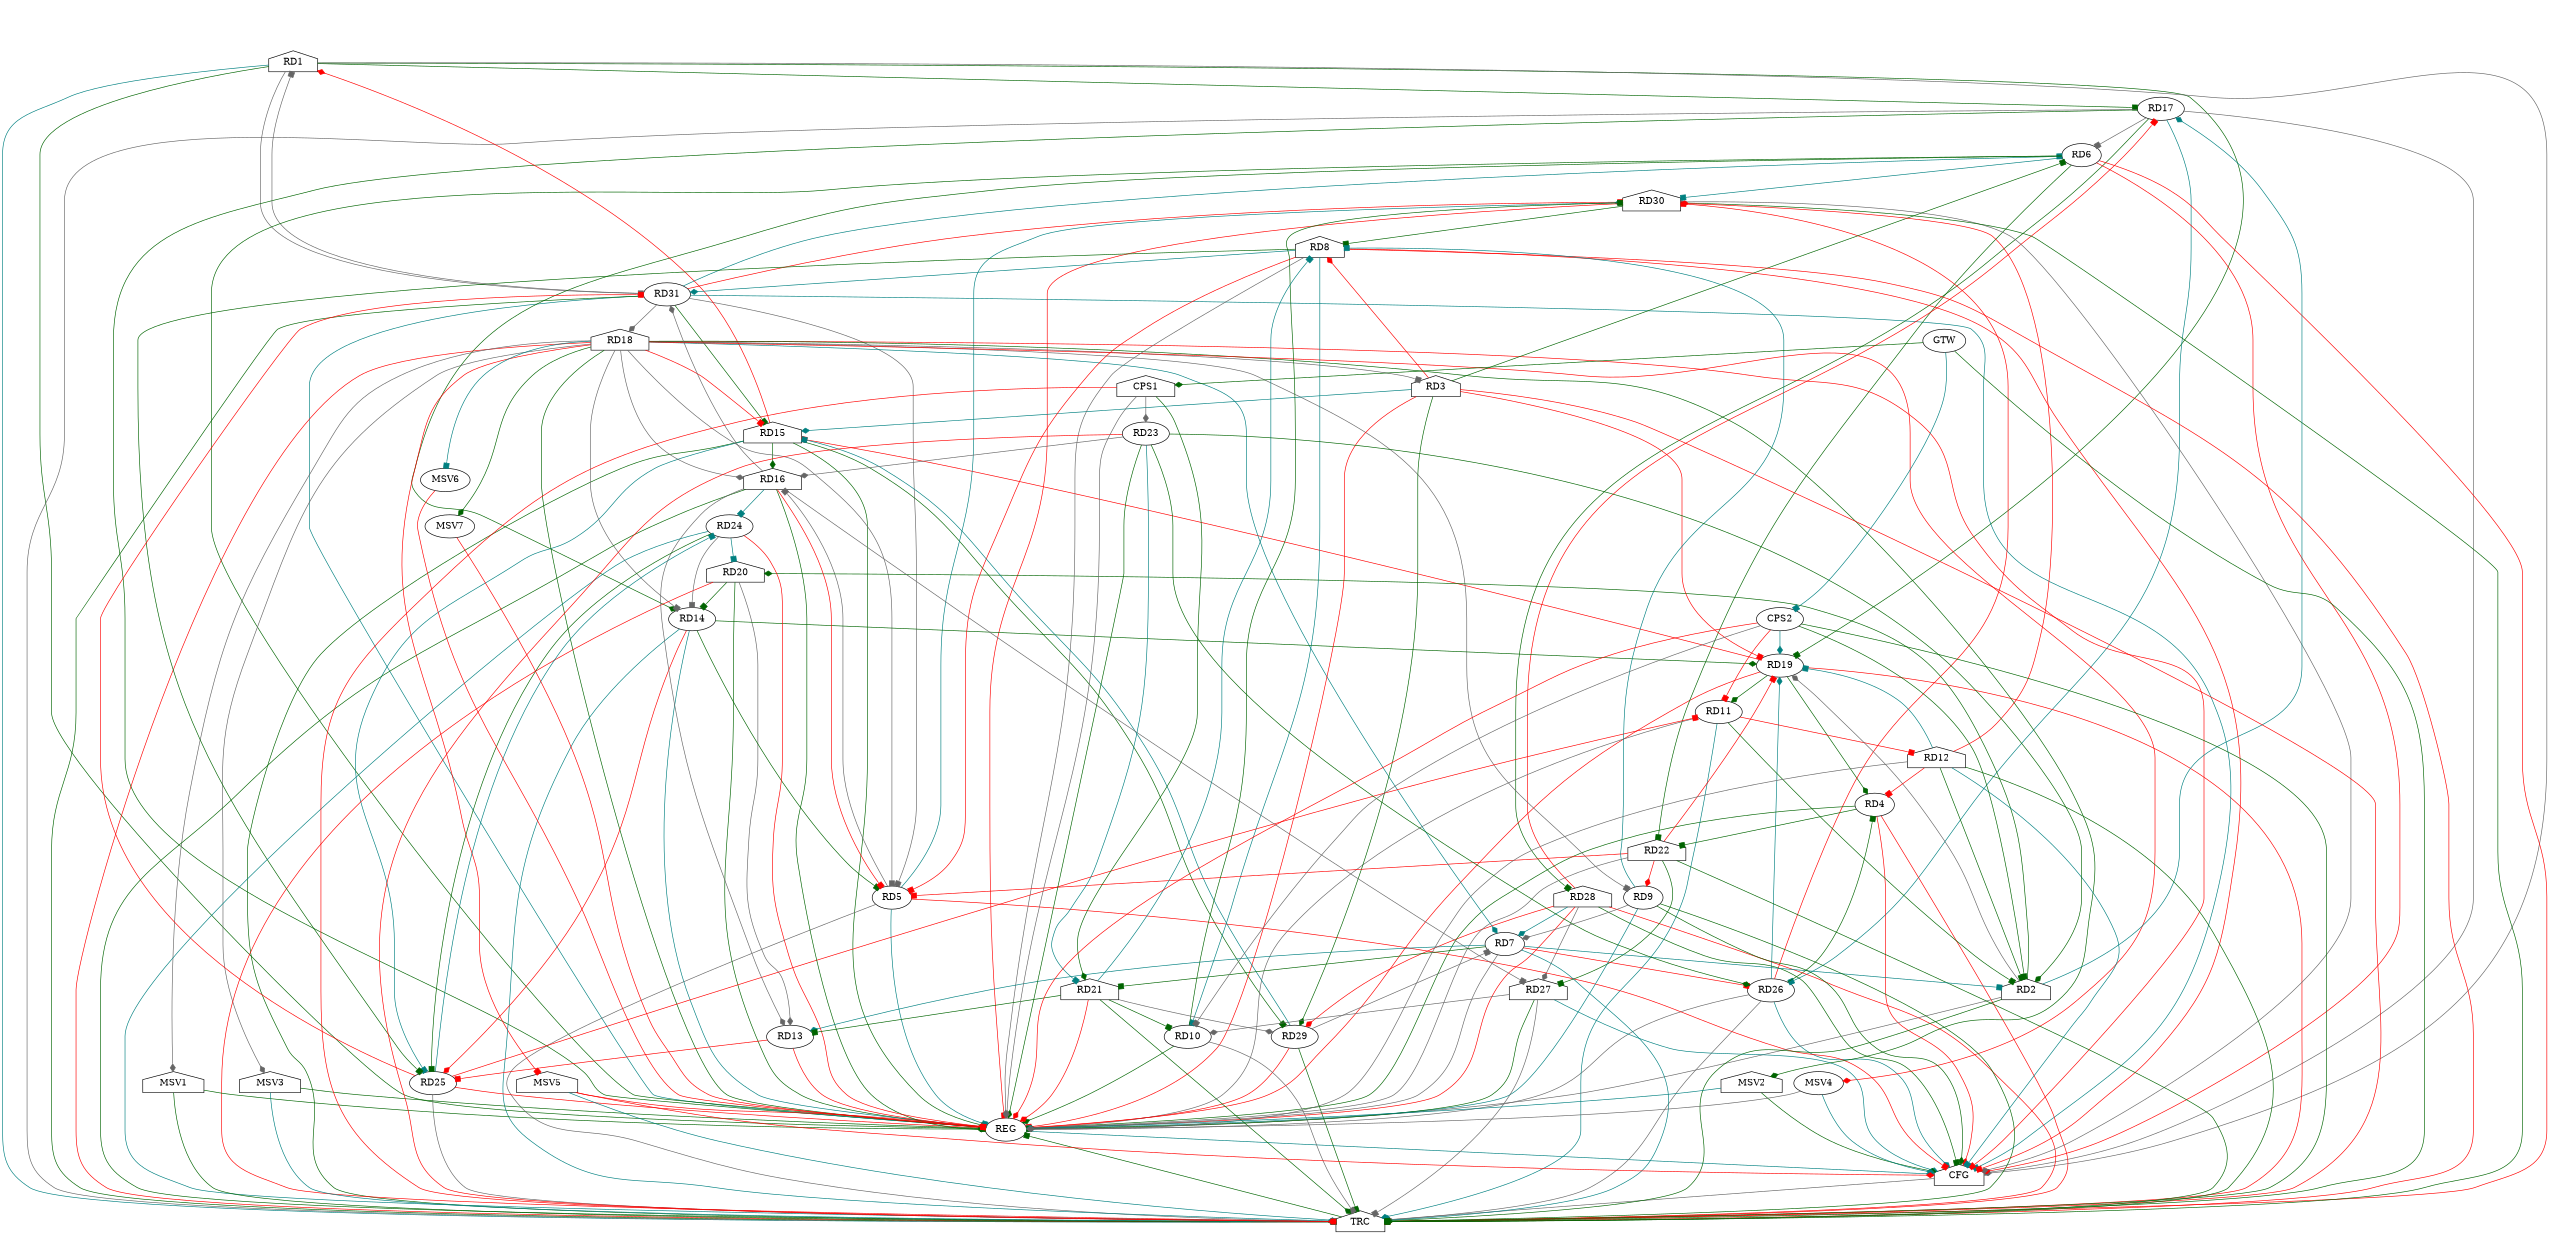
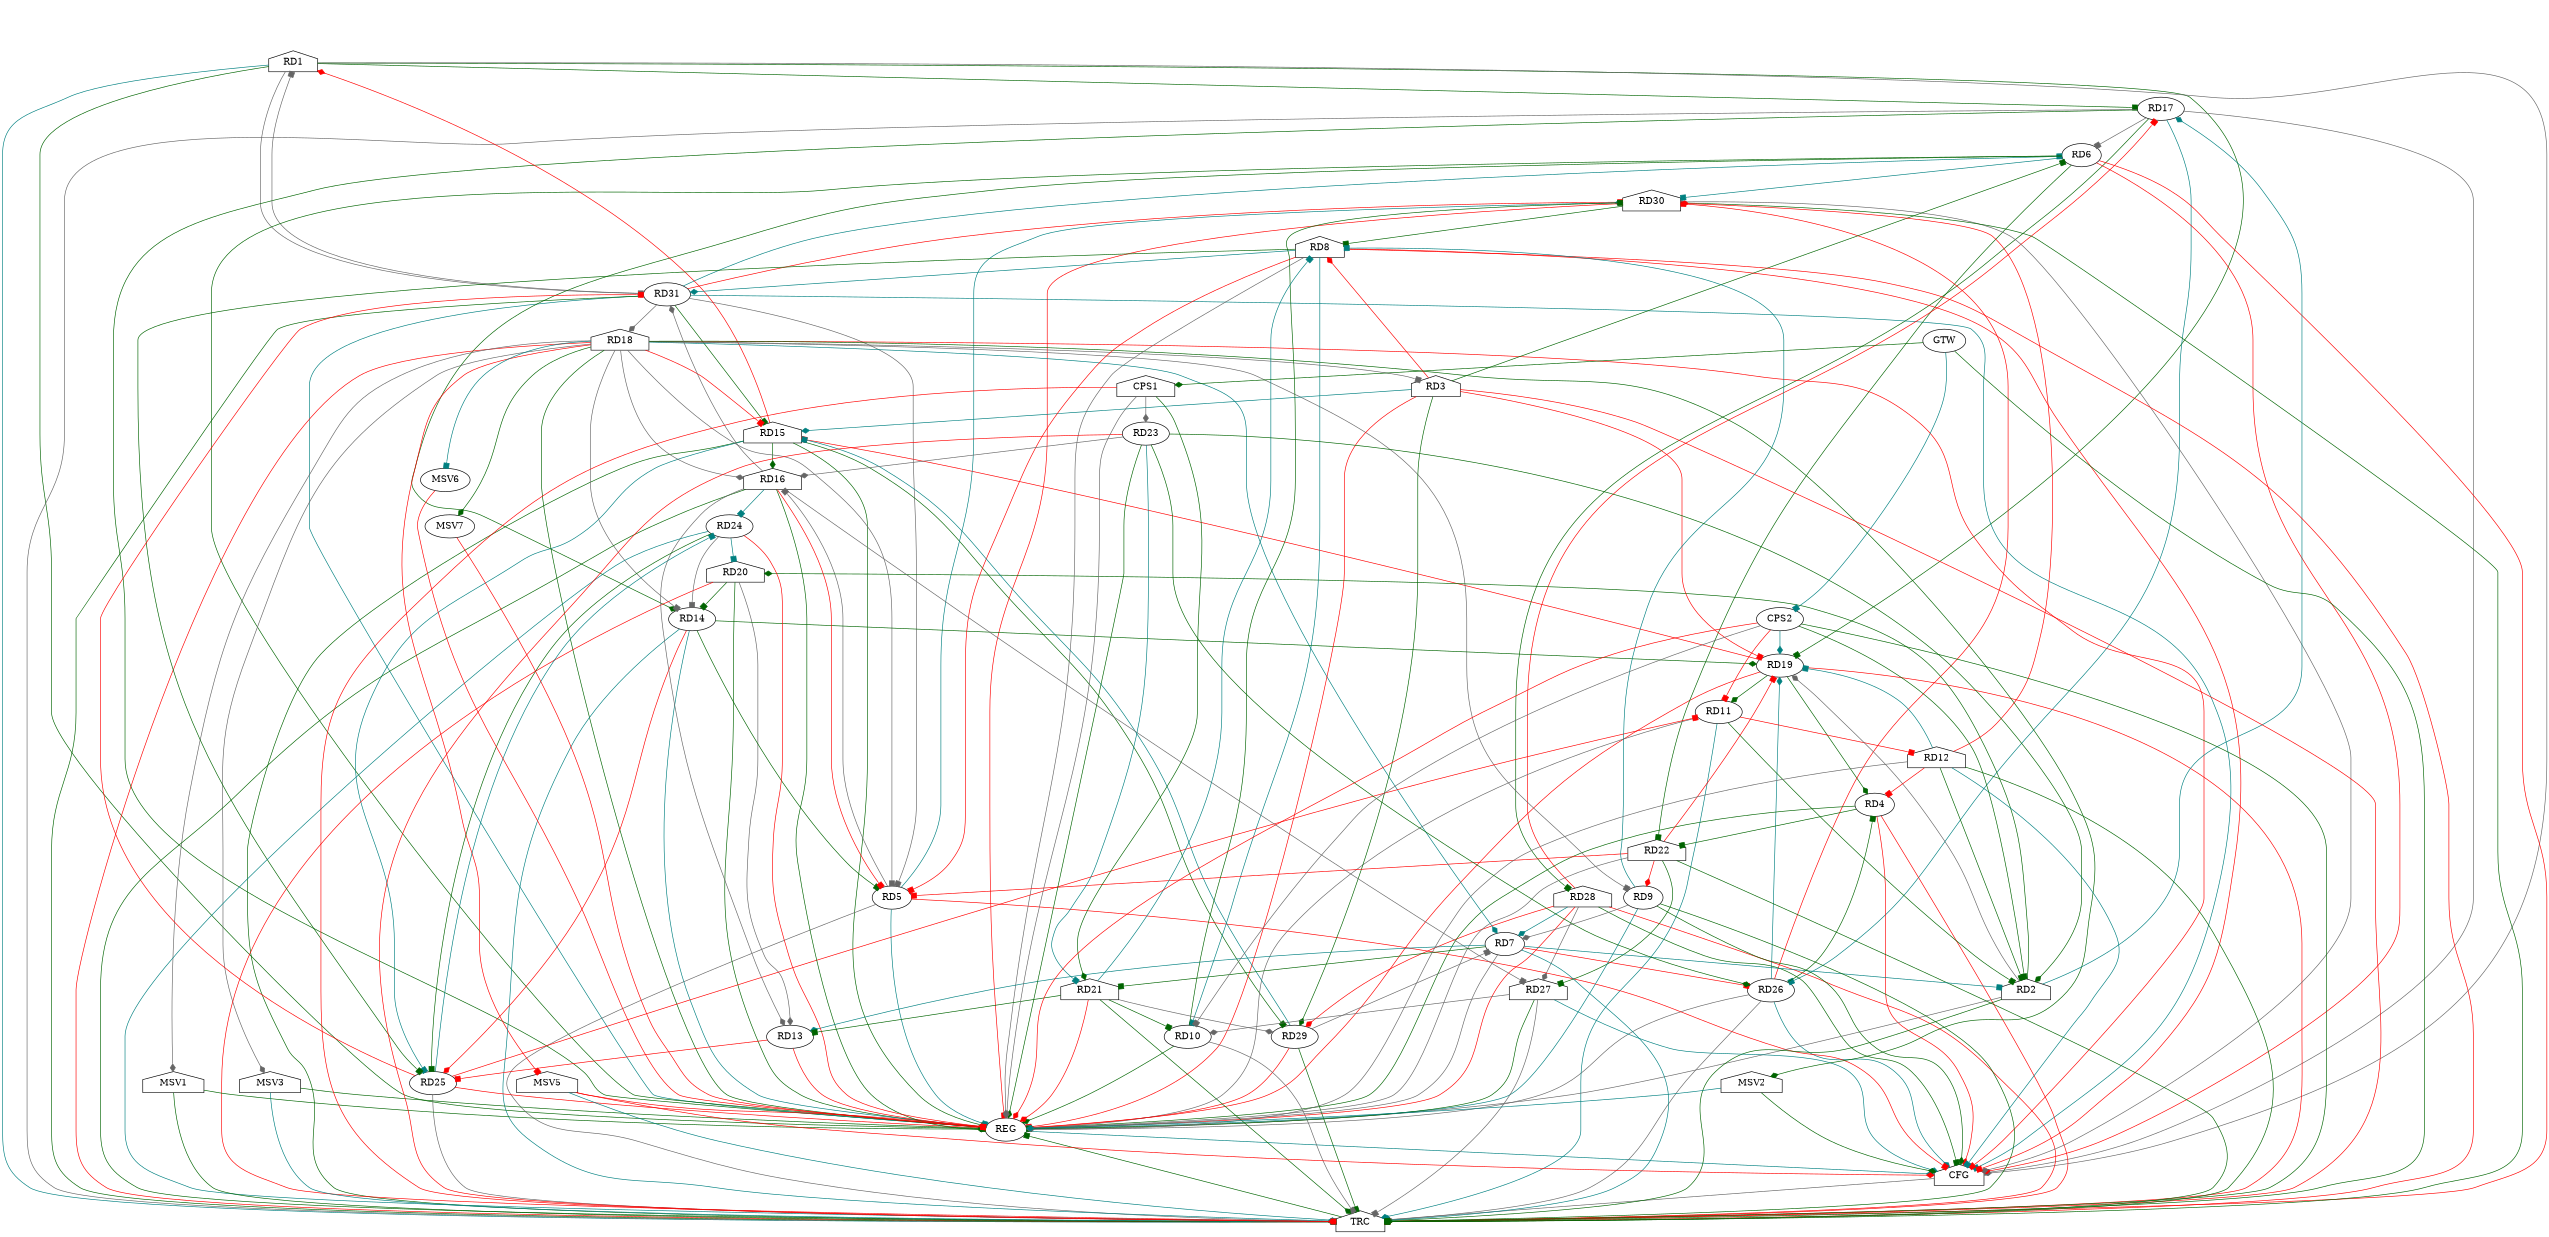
(1819, 1083) -> none
